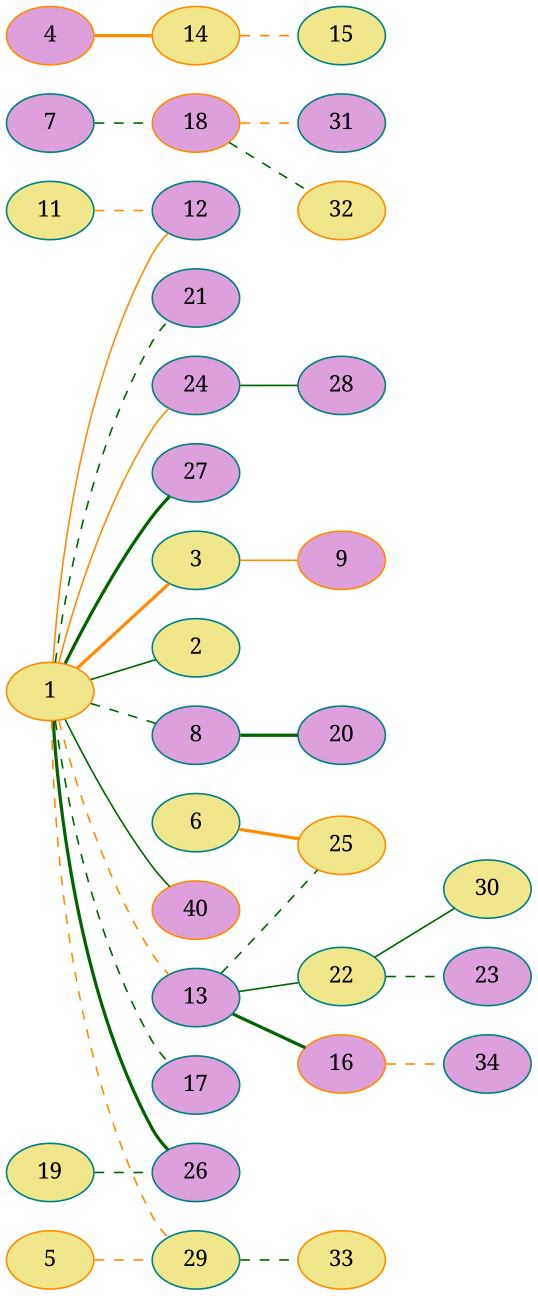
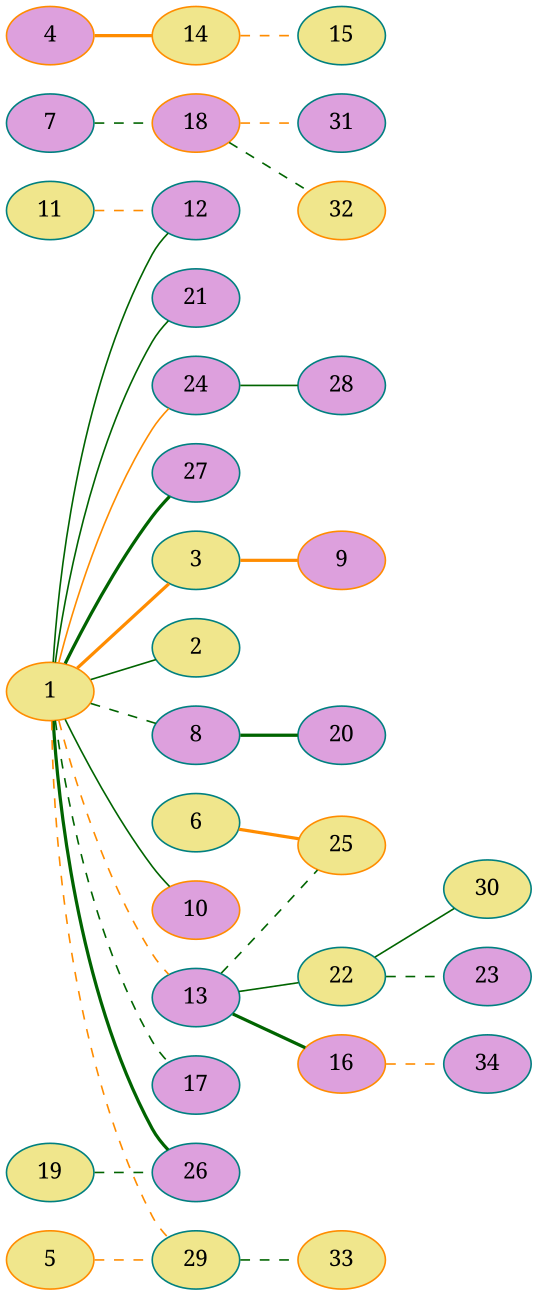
(86, 440) -> (86, 440)
(93, 485) -> (93, 485)
(269, 560) -> (269, 560)
(196, 910) -> (196, 910)
